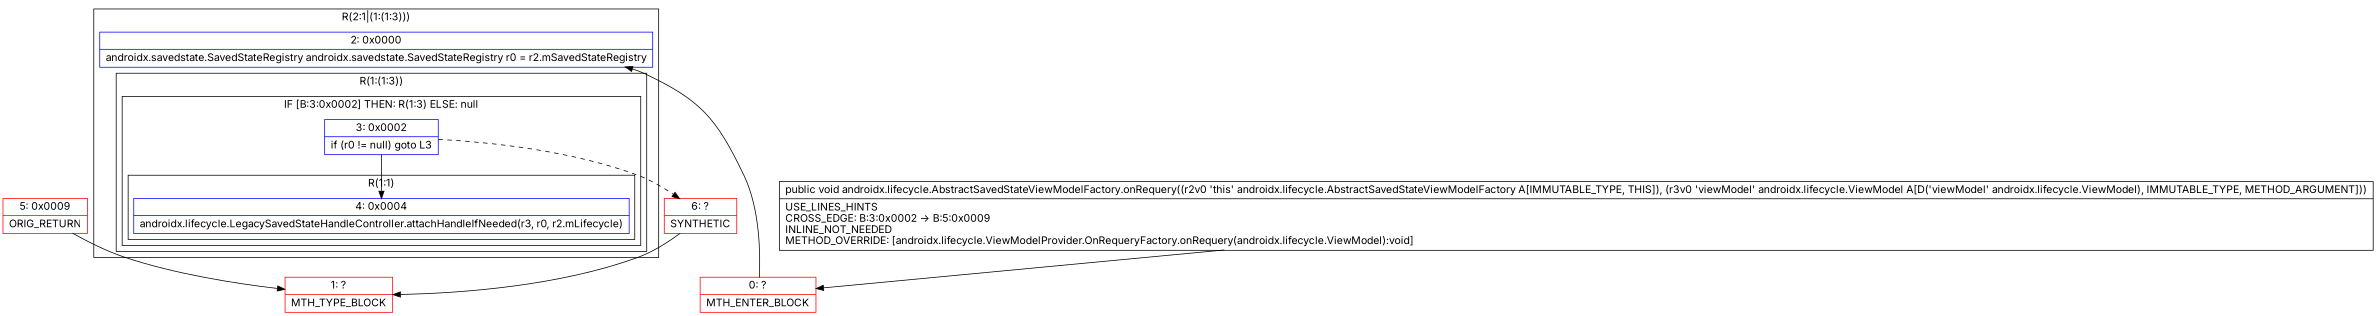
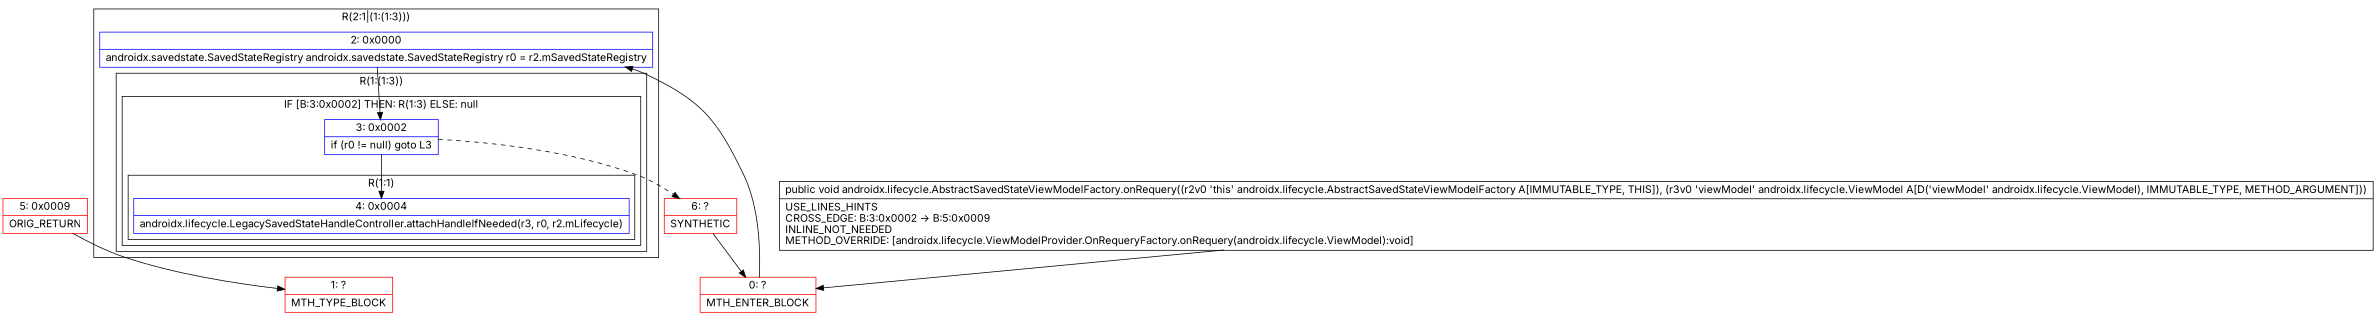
none -> (379, 90)
(545, 281) -> (727, 252)
